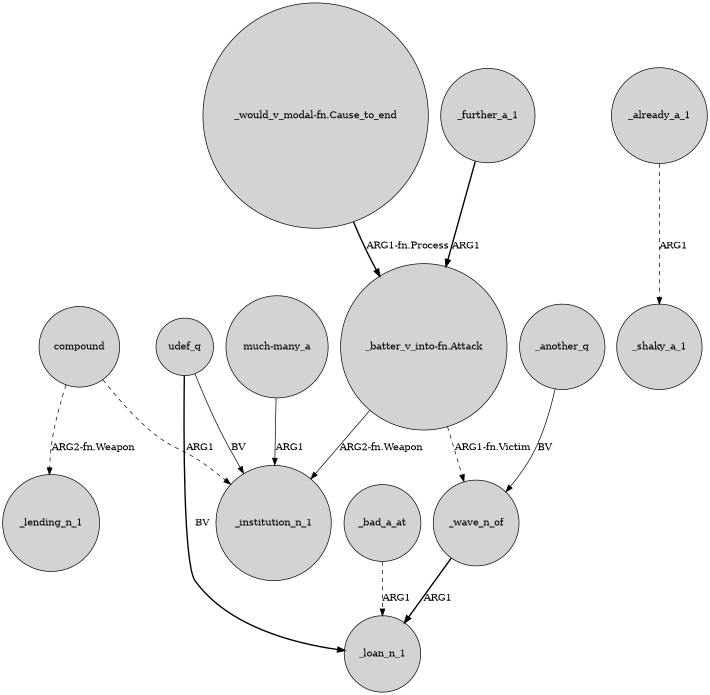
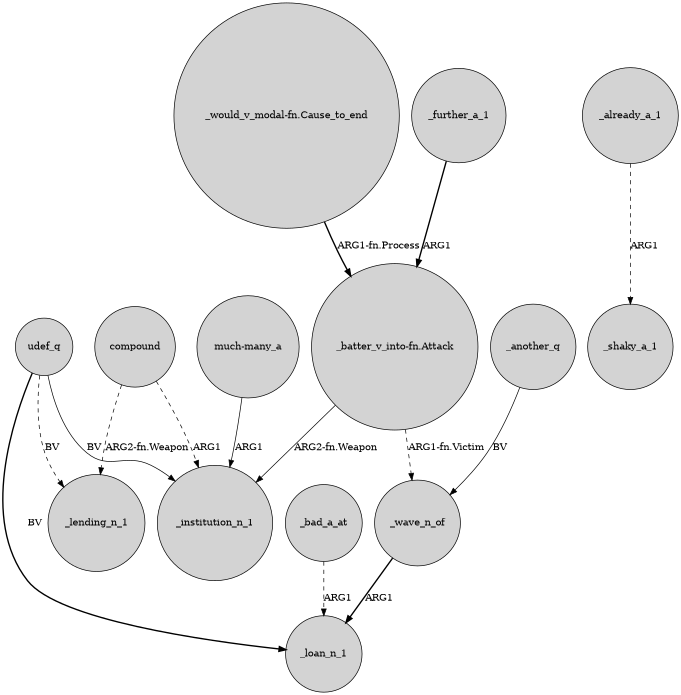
none -> (40, 431)
